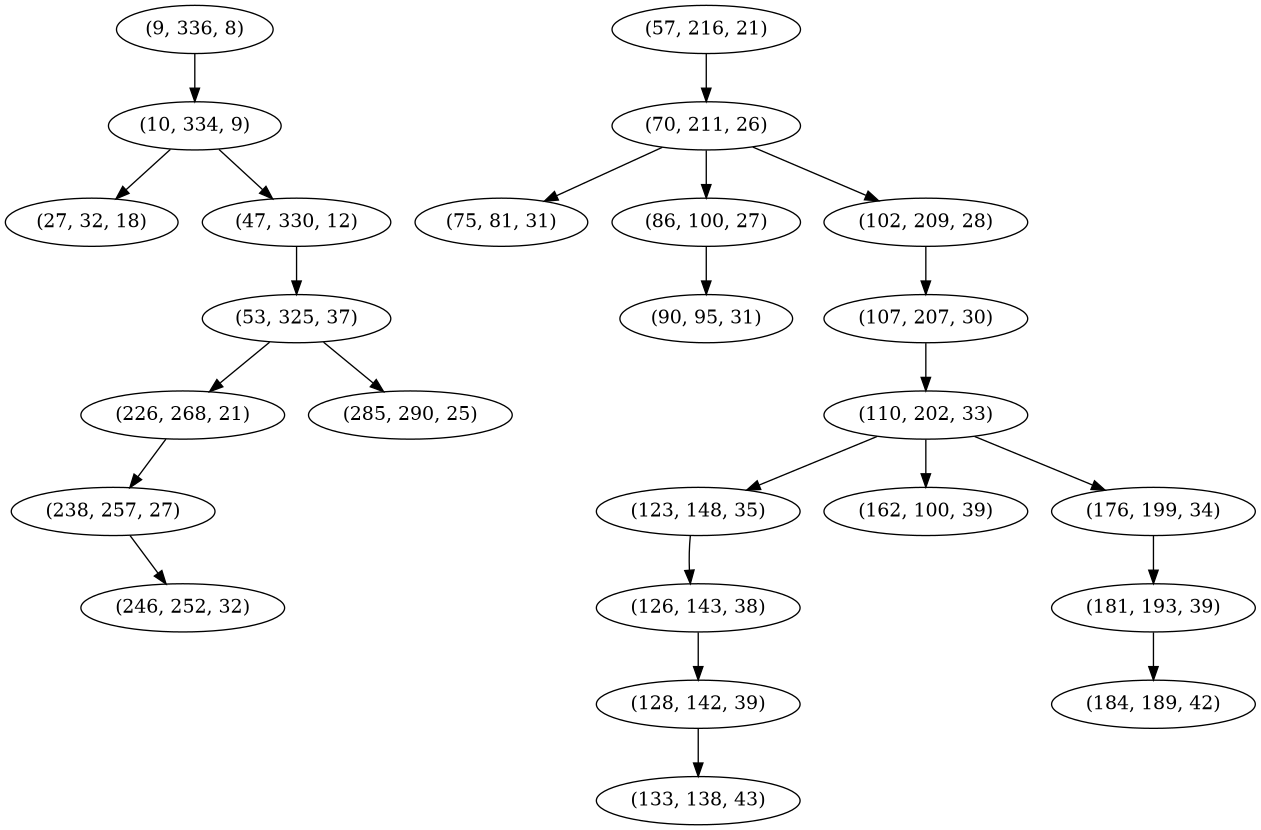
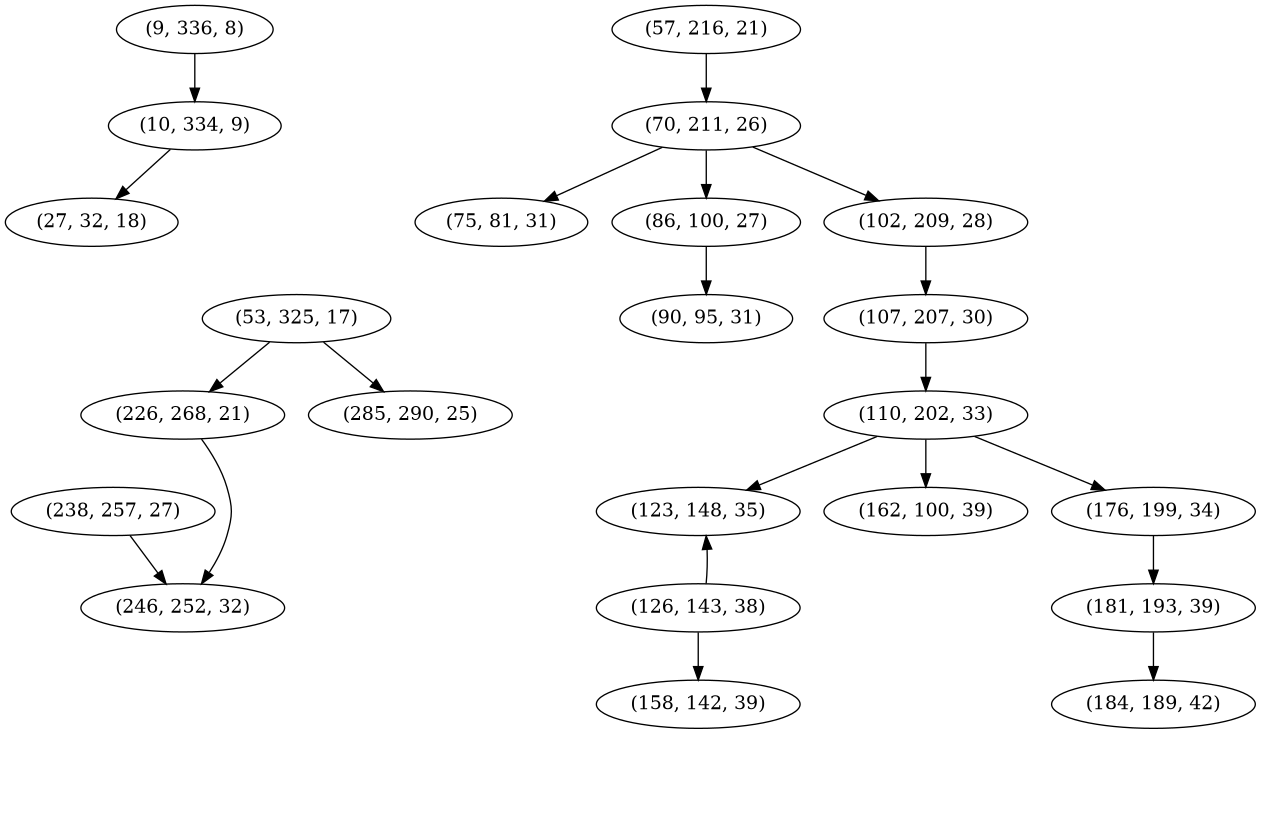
(297, 222) -> none
(297, 319) -> (297, 319)
(152, 458) -> (231, 505)
(689, 553) -> (707, 567)
(698, 704) -> (698, 704)
(698, 801) -> none
